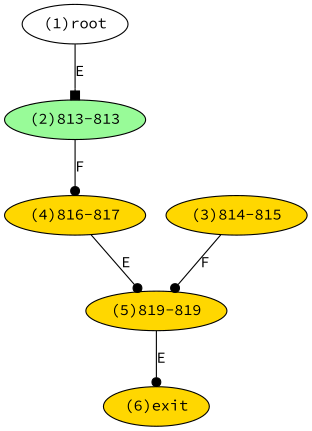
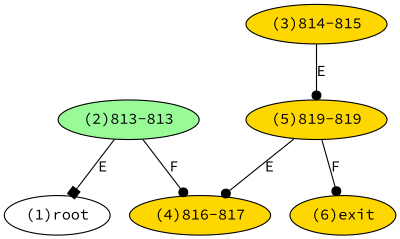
(75, 66) -> (96, 163)
(113, 260) -> (262, 165)
(205, 263) -> (321, 72)
(161, 359) -> (336, 168)
